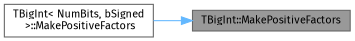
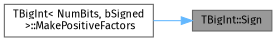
(271, 21) -> (232, 21)
